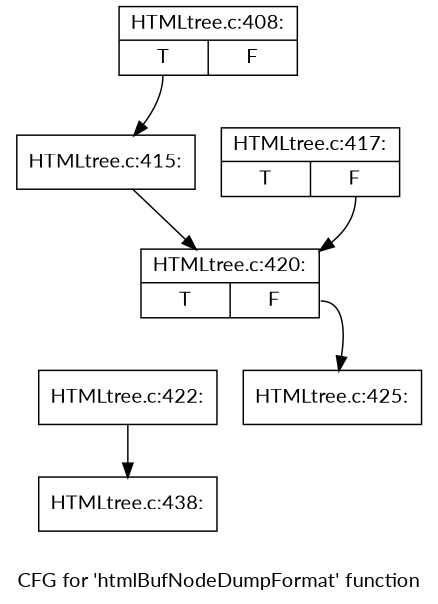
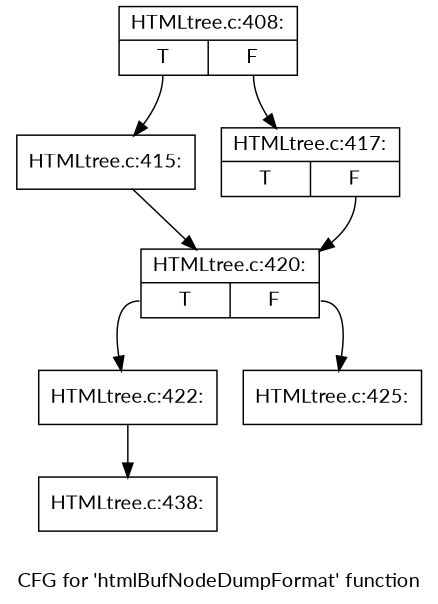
none -> (258, 97)
none -> (118, 323)
